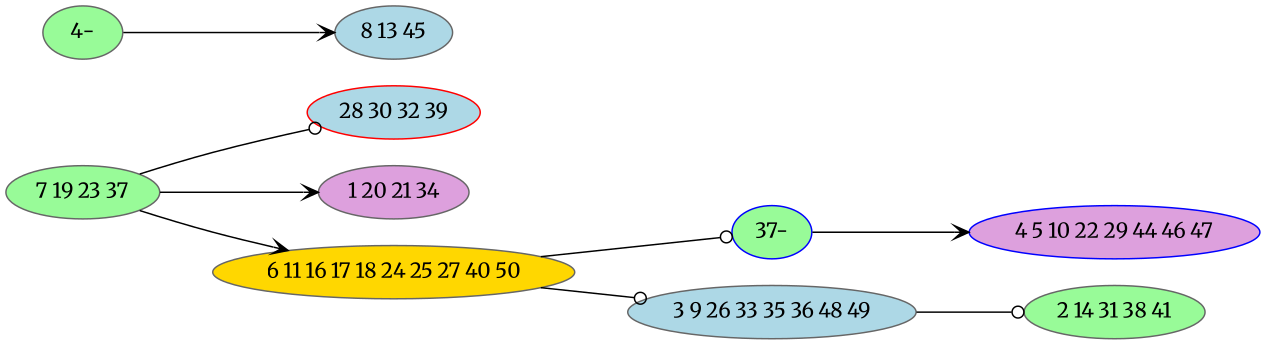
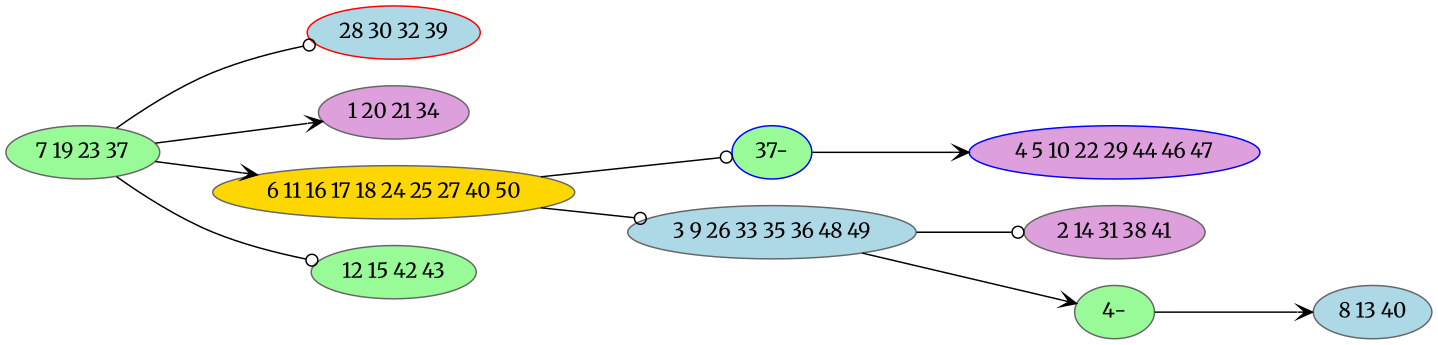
(394, 33) -> (1373, 312)
none -> (394, 272)
none -> (962, 277)
(1115, 312) -> (1115, 232)
